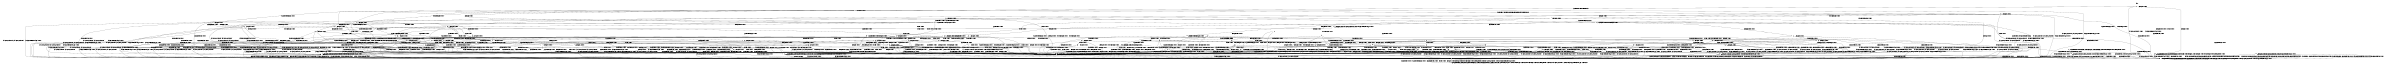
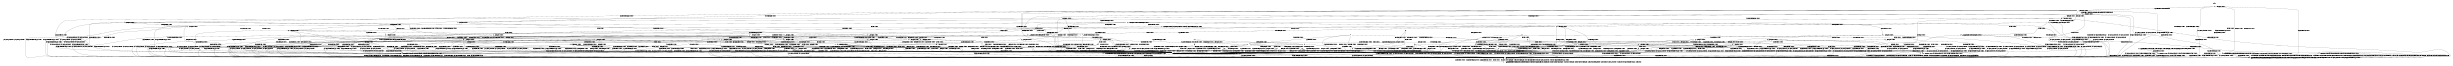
none -> (2298, 15)
(409, 25) -> (1110, 25)
(326, 31) -> none
(455, 36) -> (782, 24)
none -> (853, 42)
(178, 45) -> (333, 44)
(886, 53) -> none
